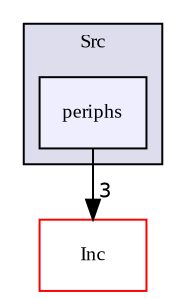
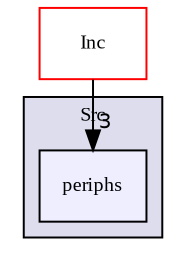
(93, 177) -> (93, 109)
